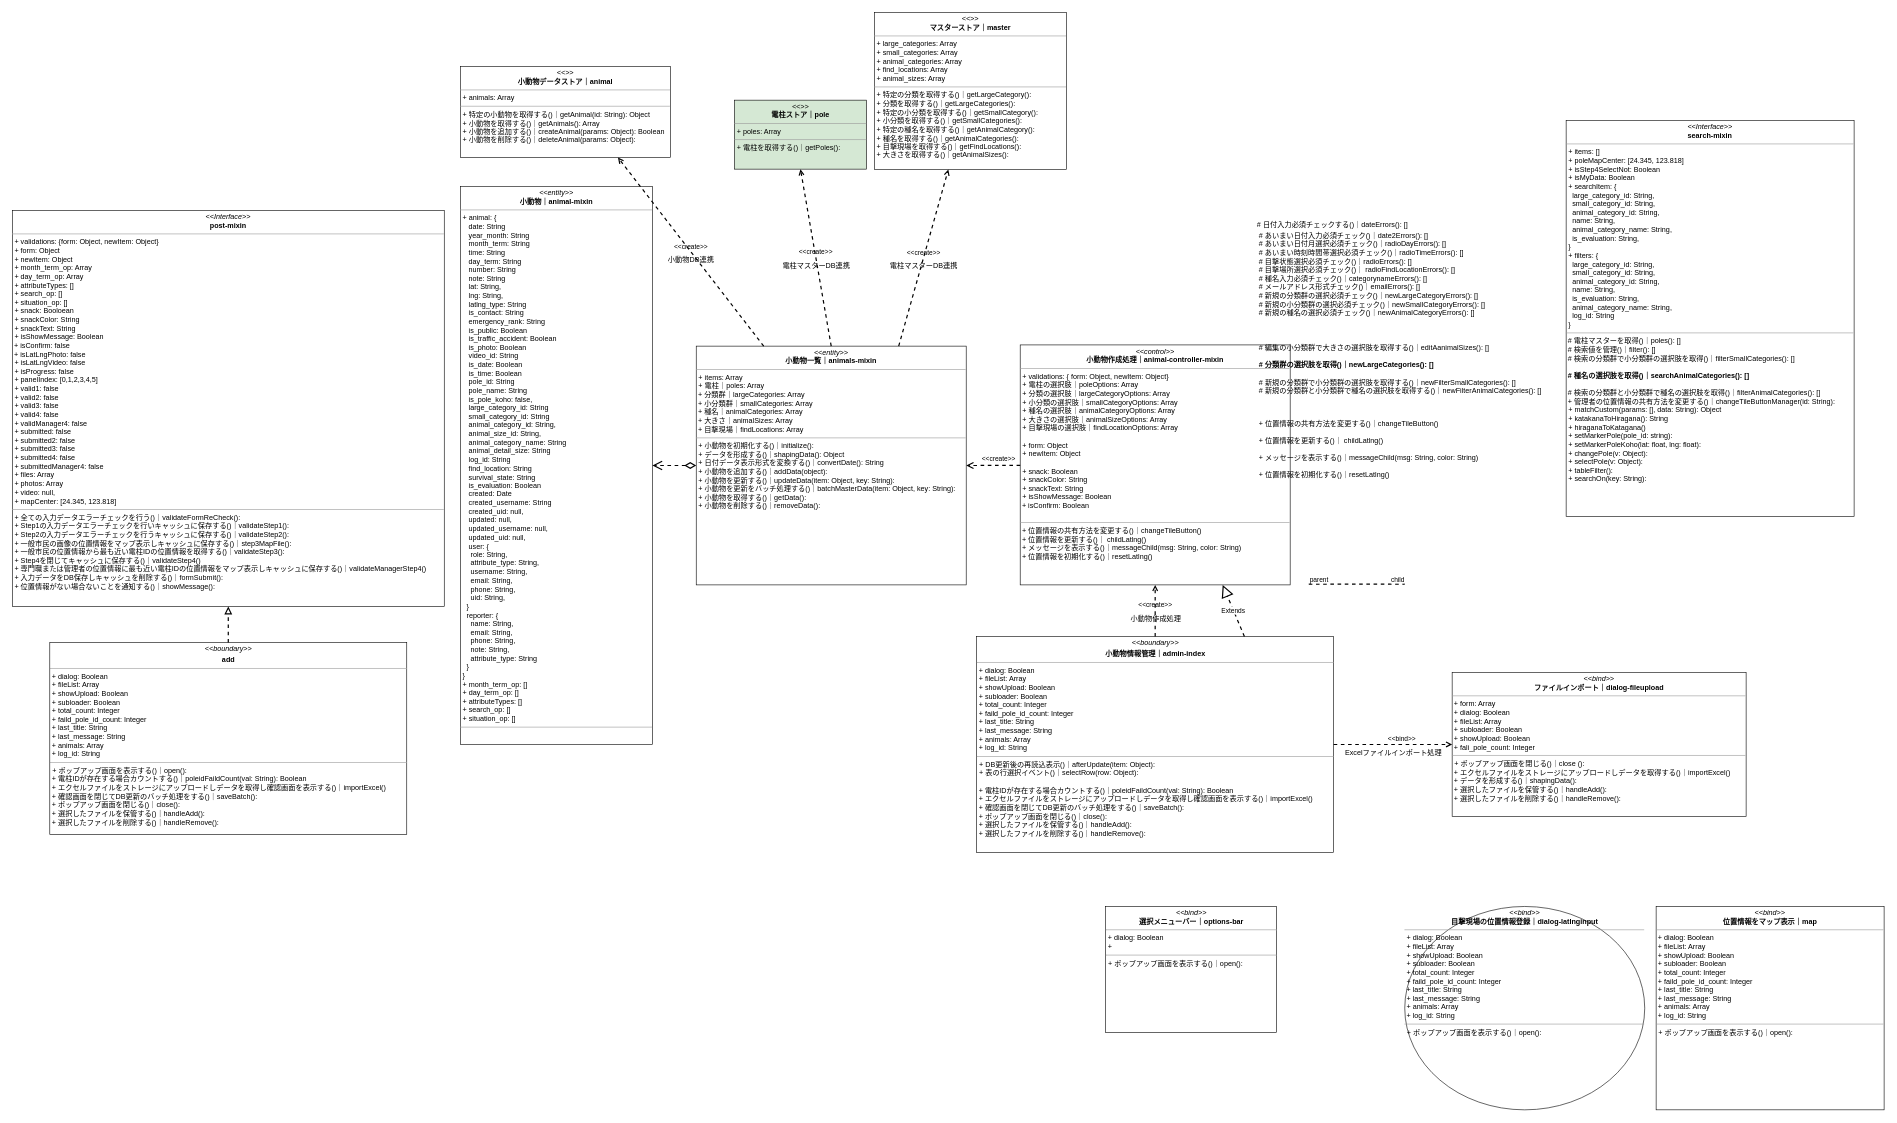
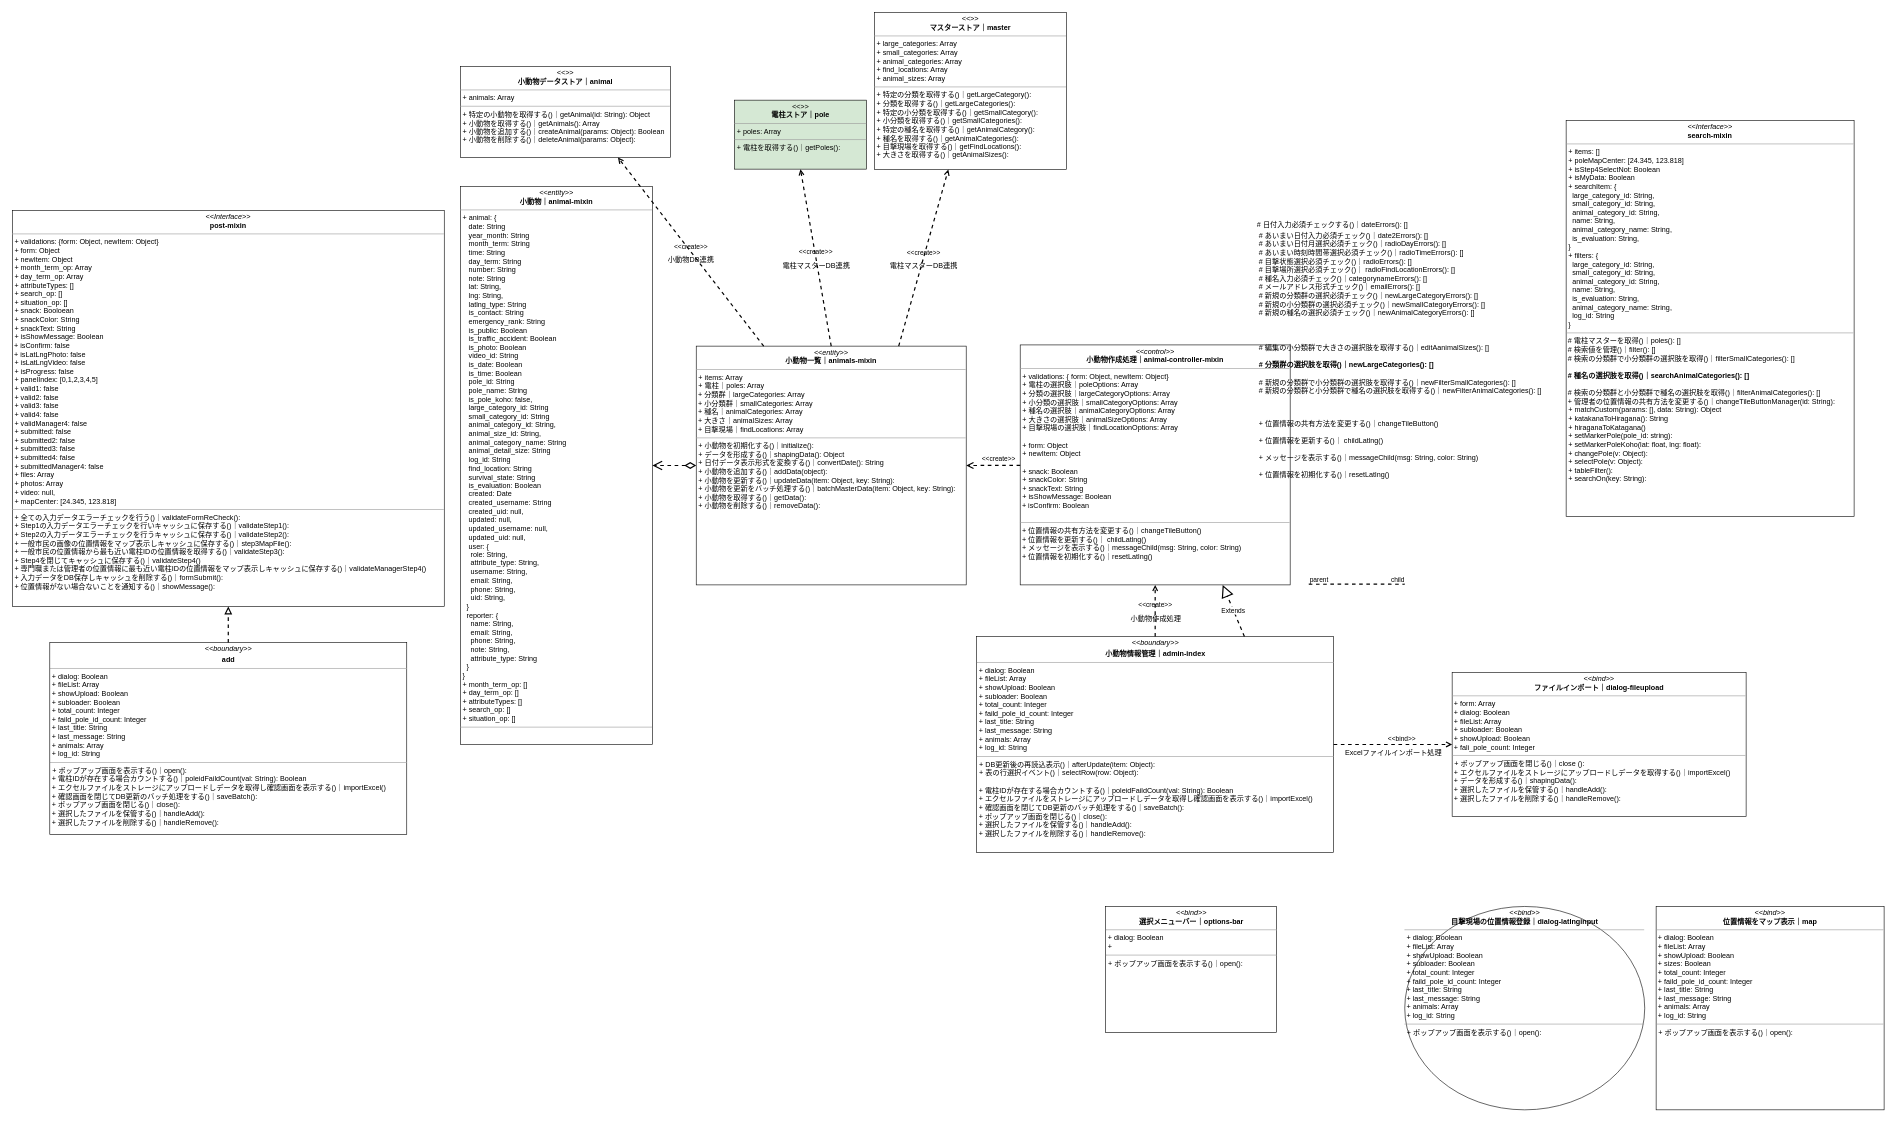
(1727, 962) -> (1727, 962)
